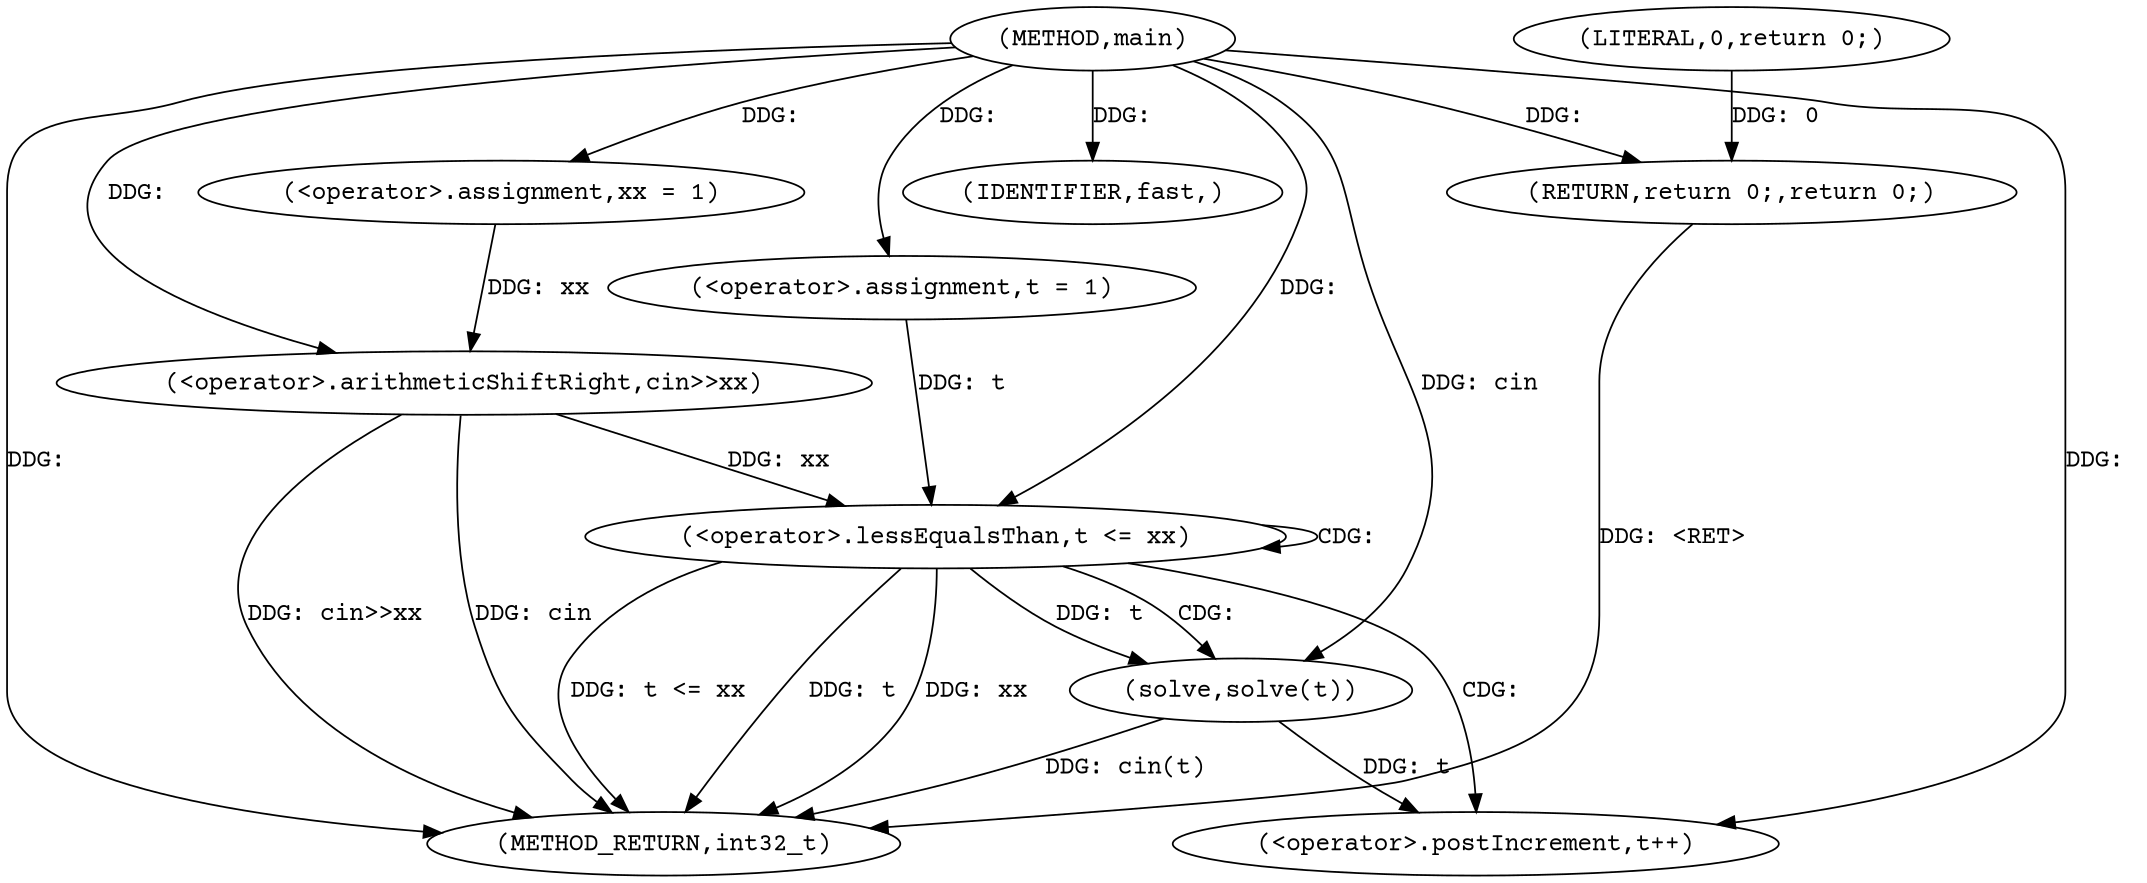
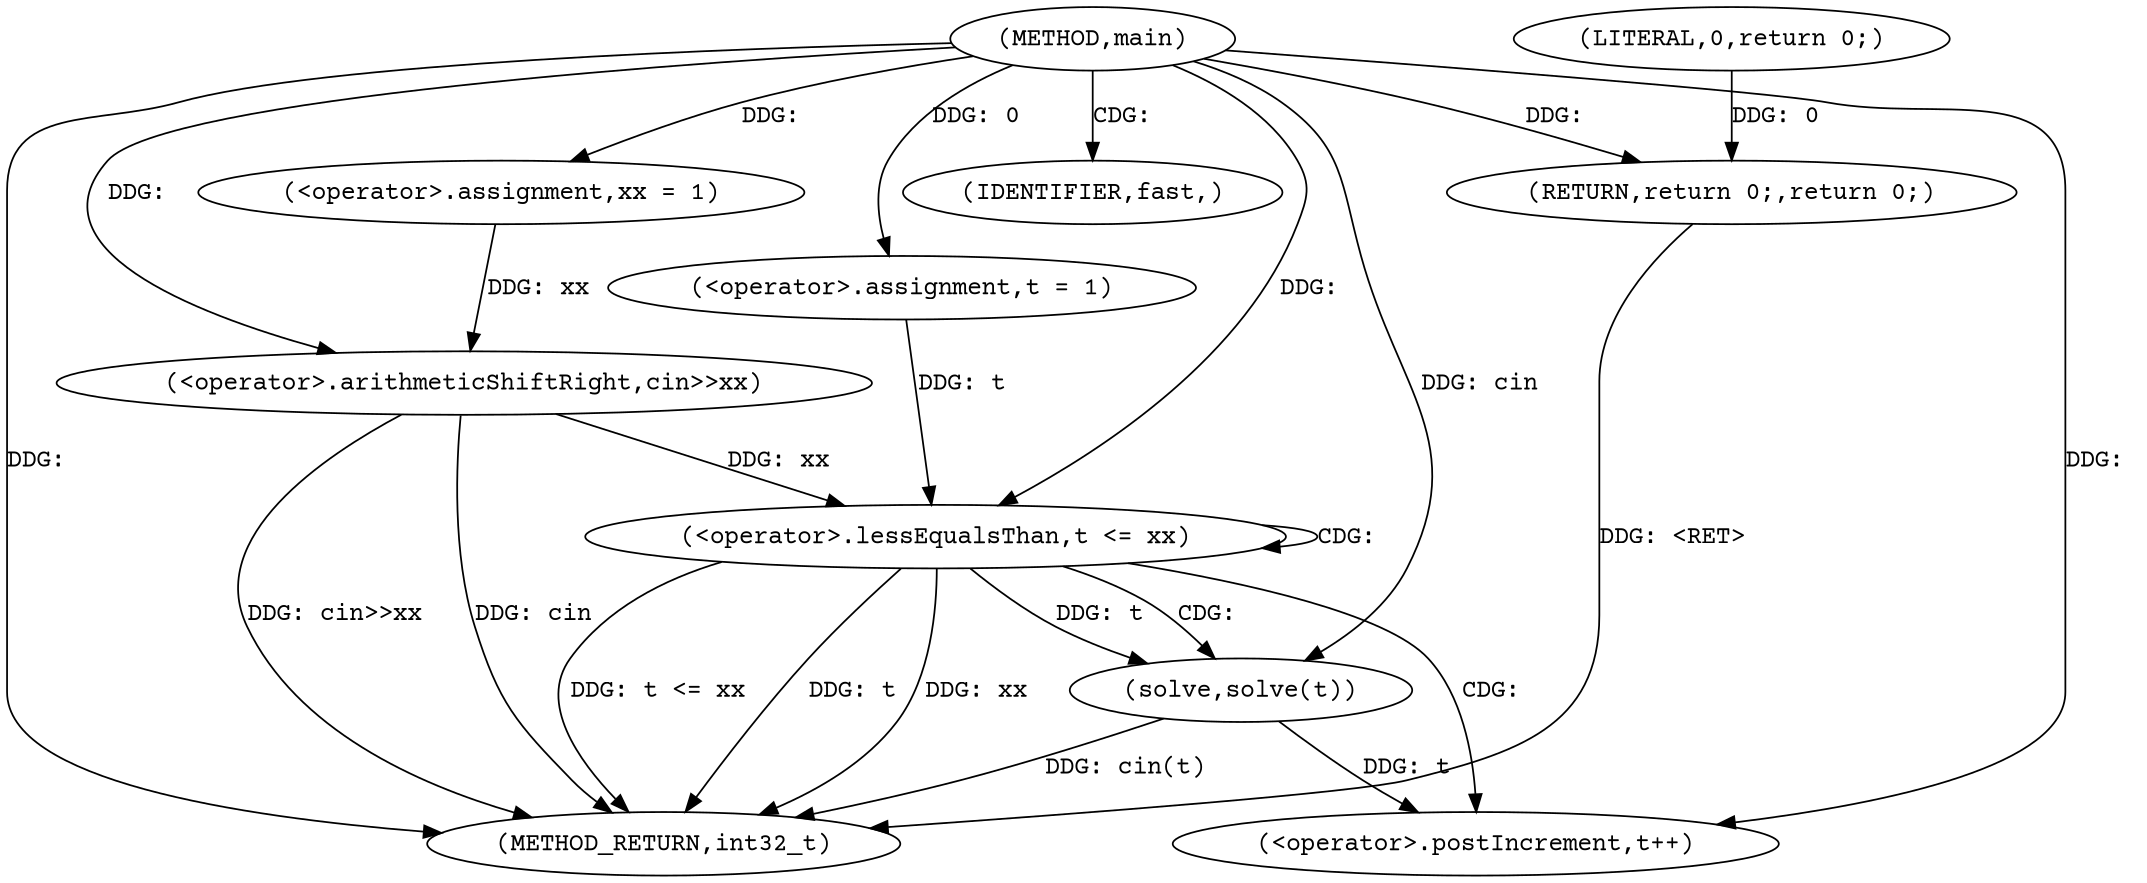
(976, 116) -> (976, 116)
(1130, 116) -> (1130, 116)
